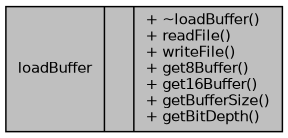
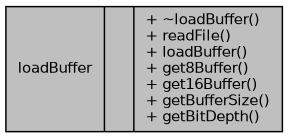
(190, 52) -> (197, 52)
